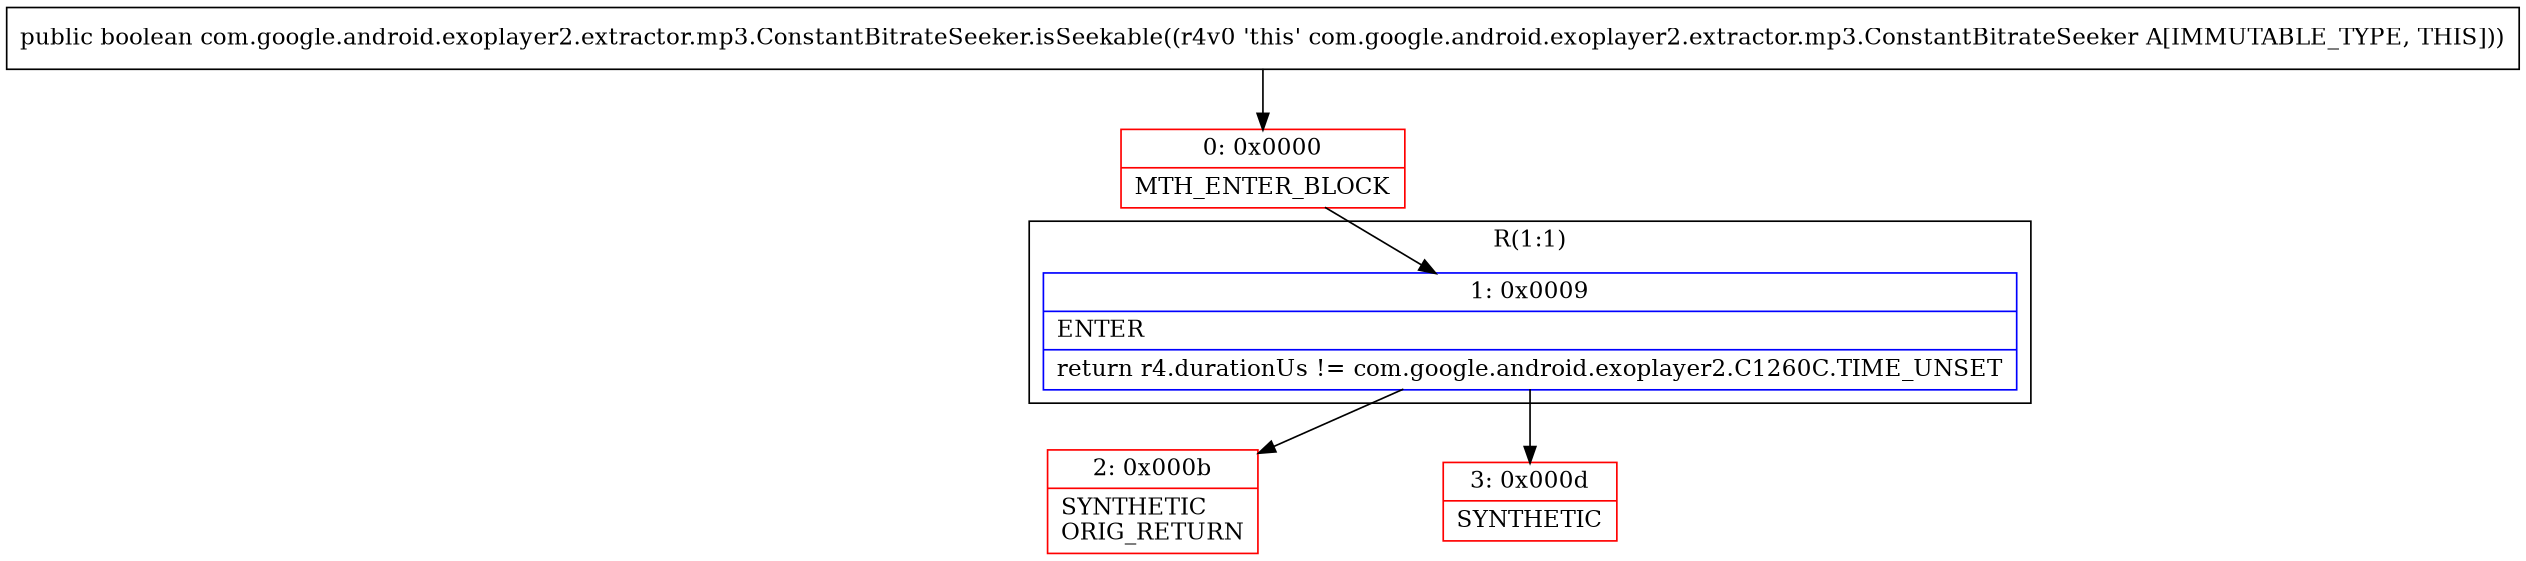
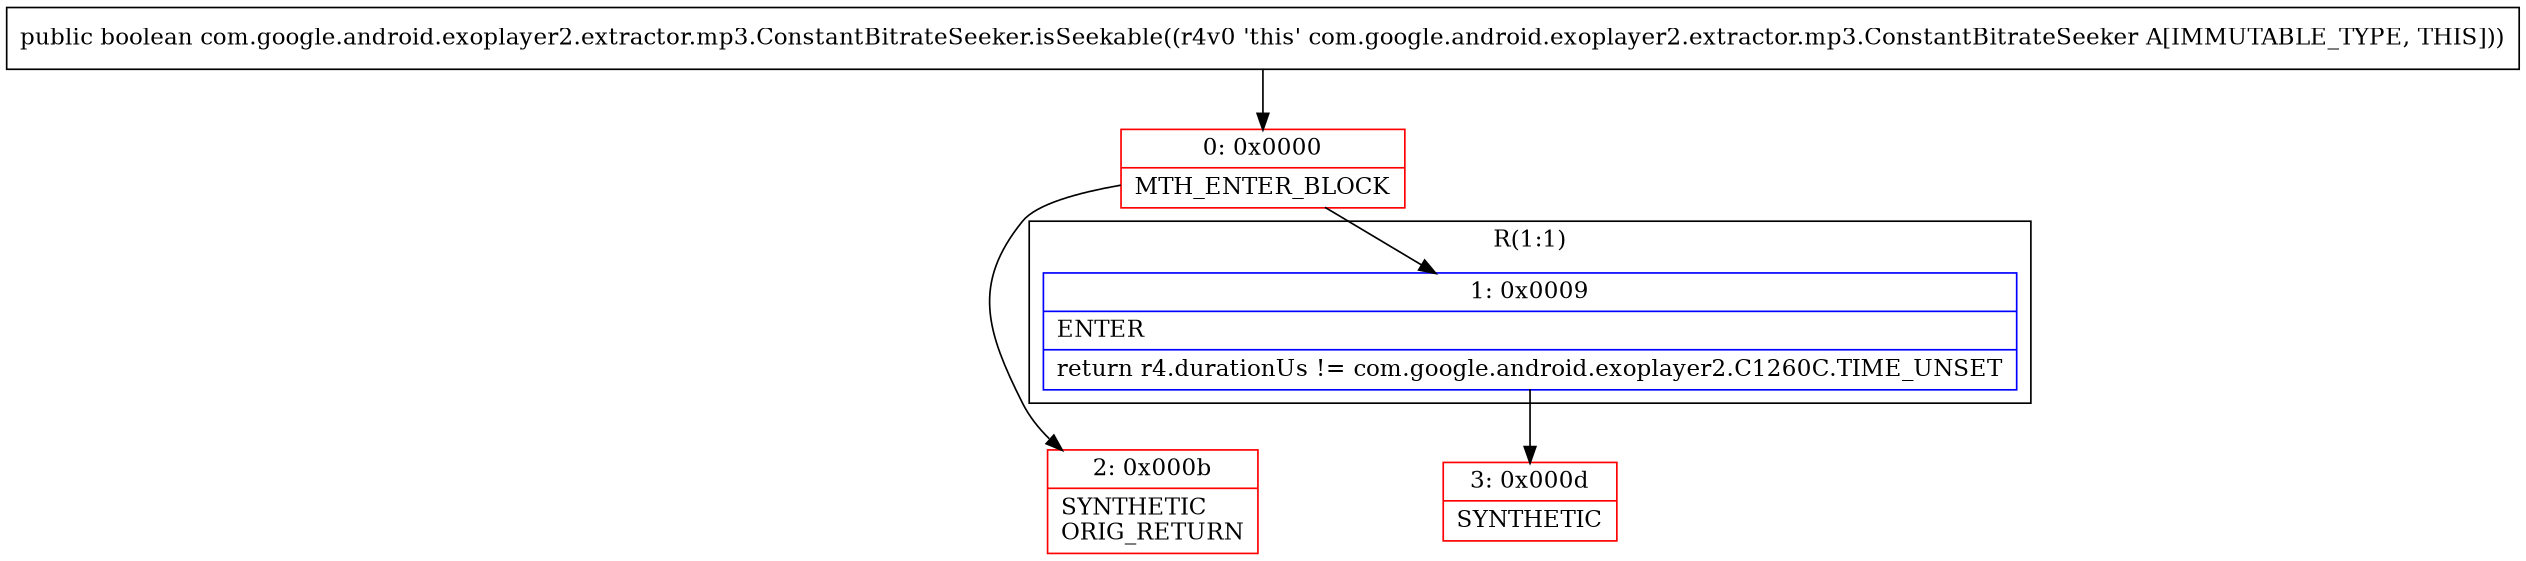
(1339, 418) -> (992, 281)
